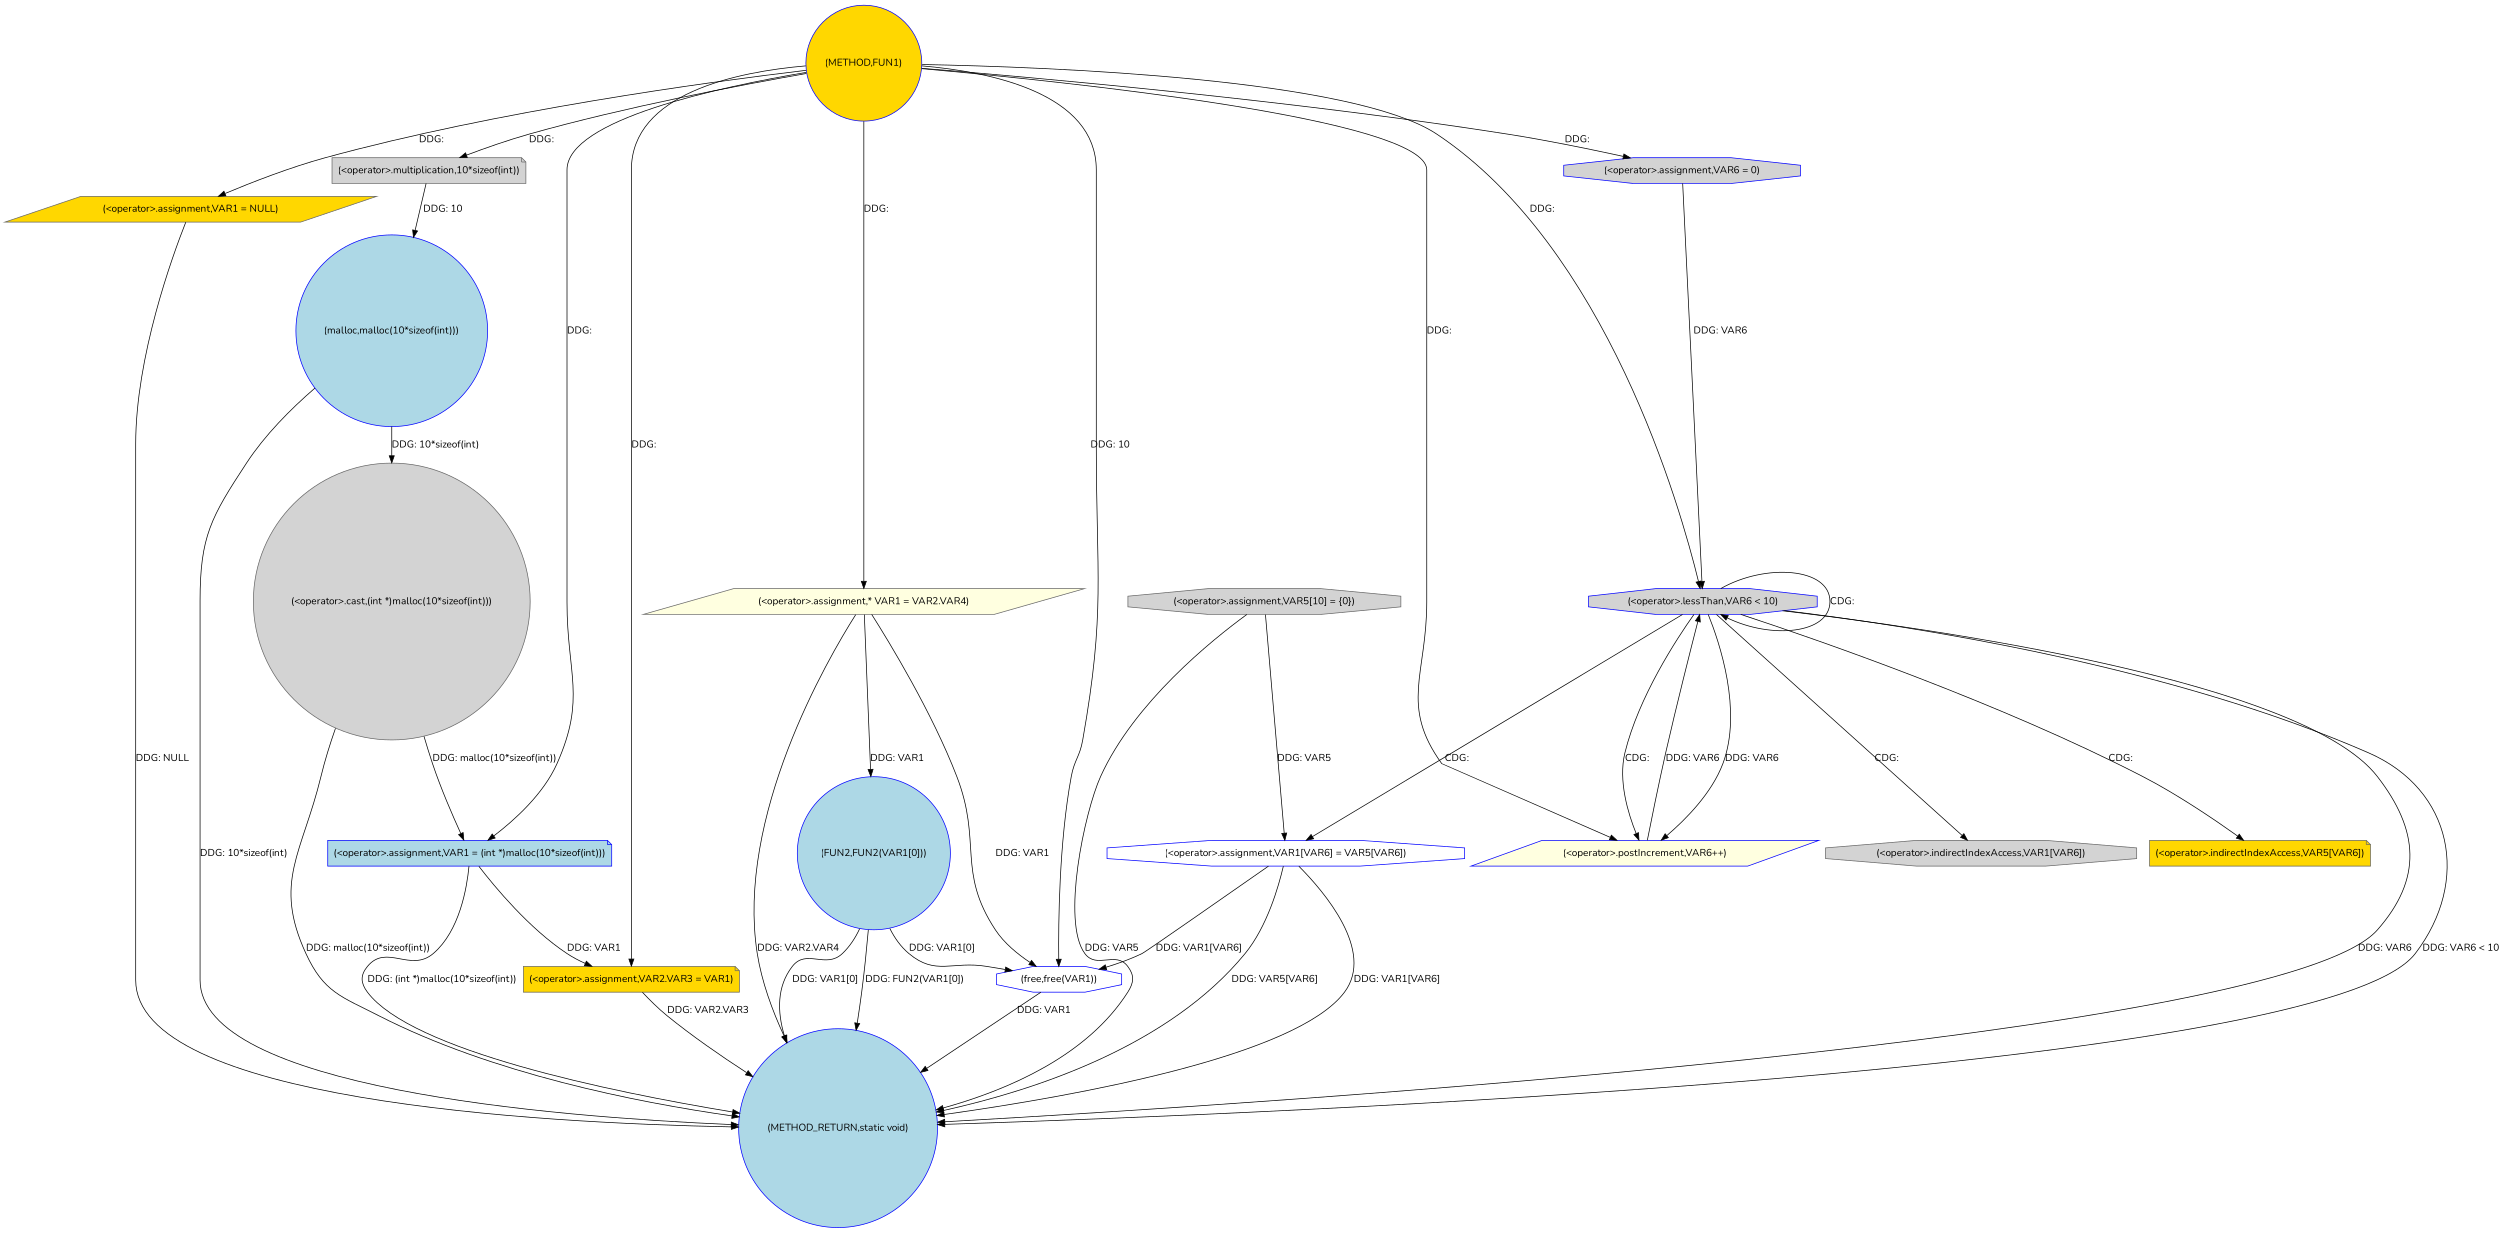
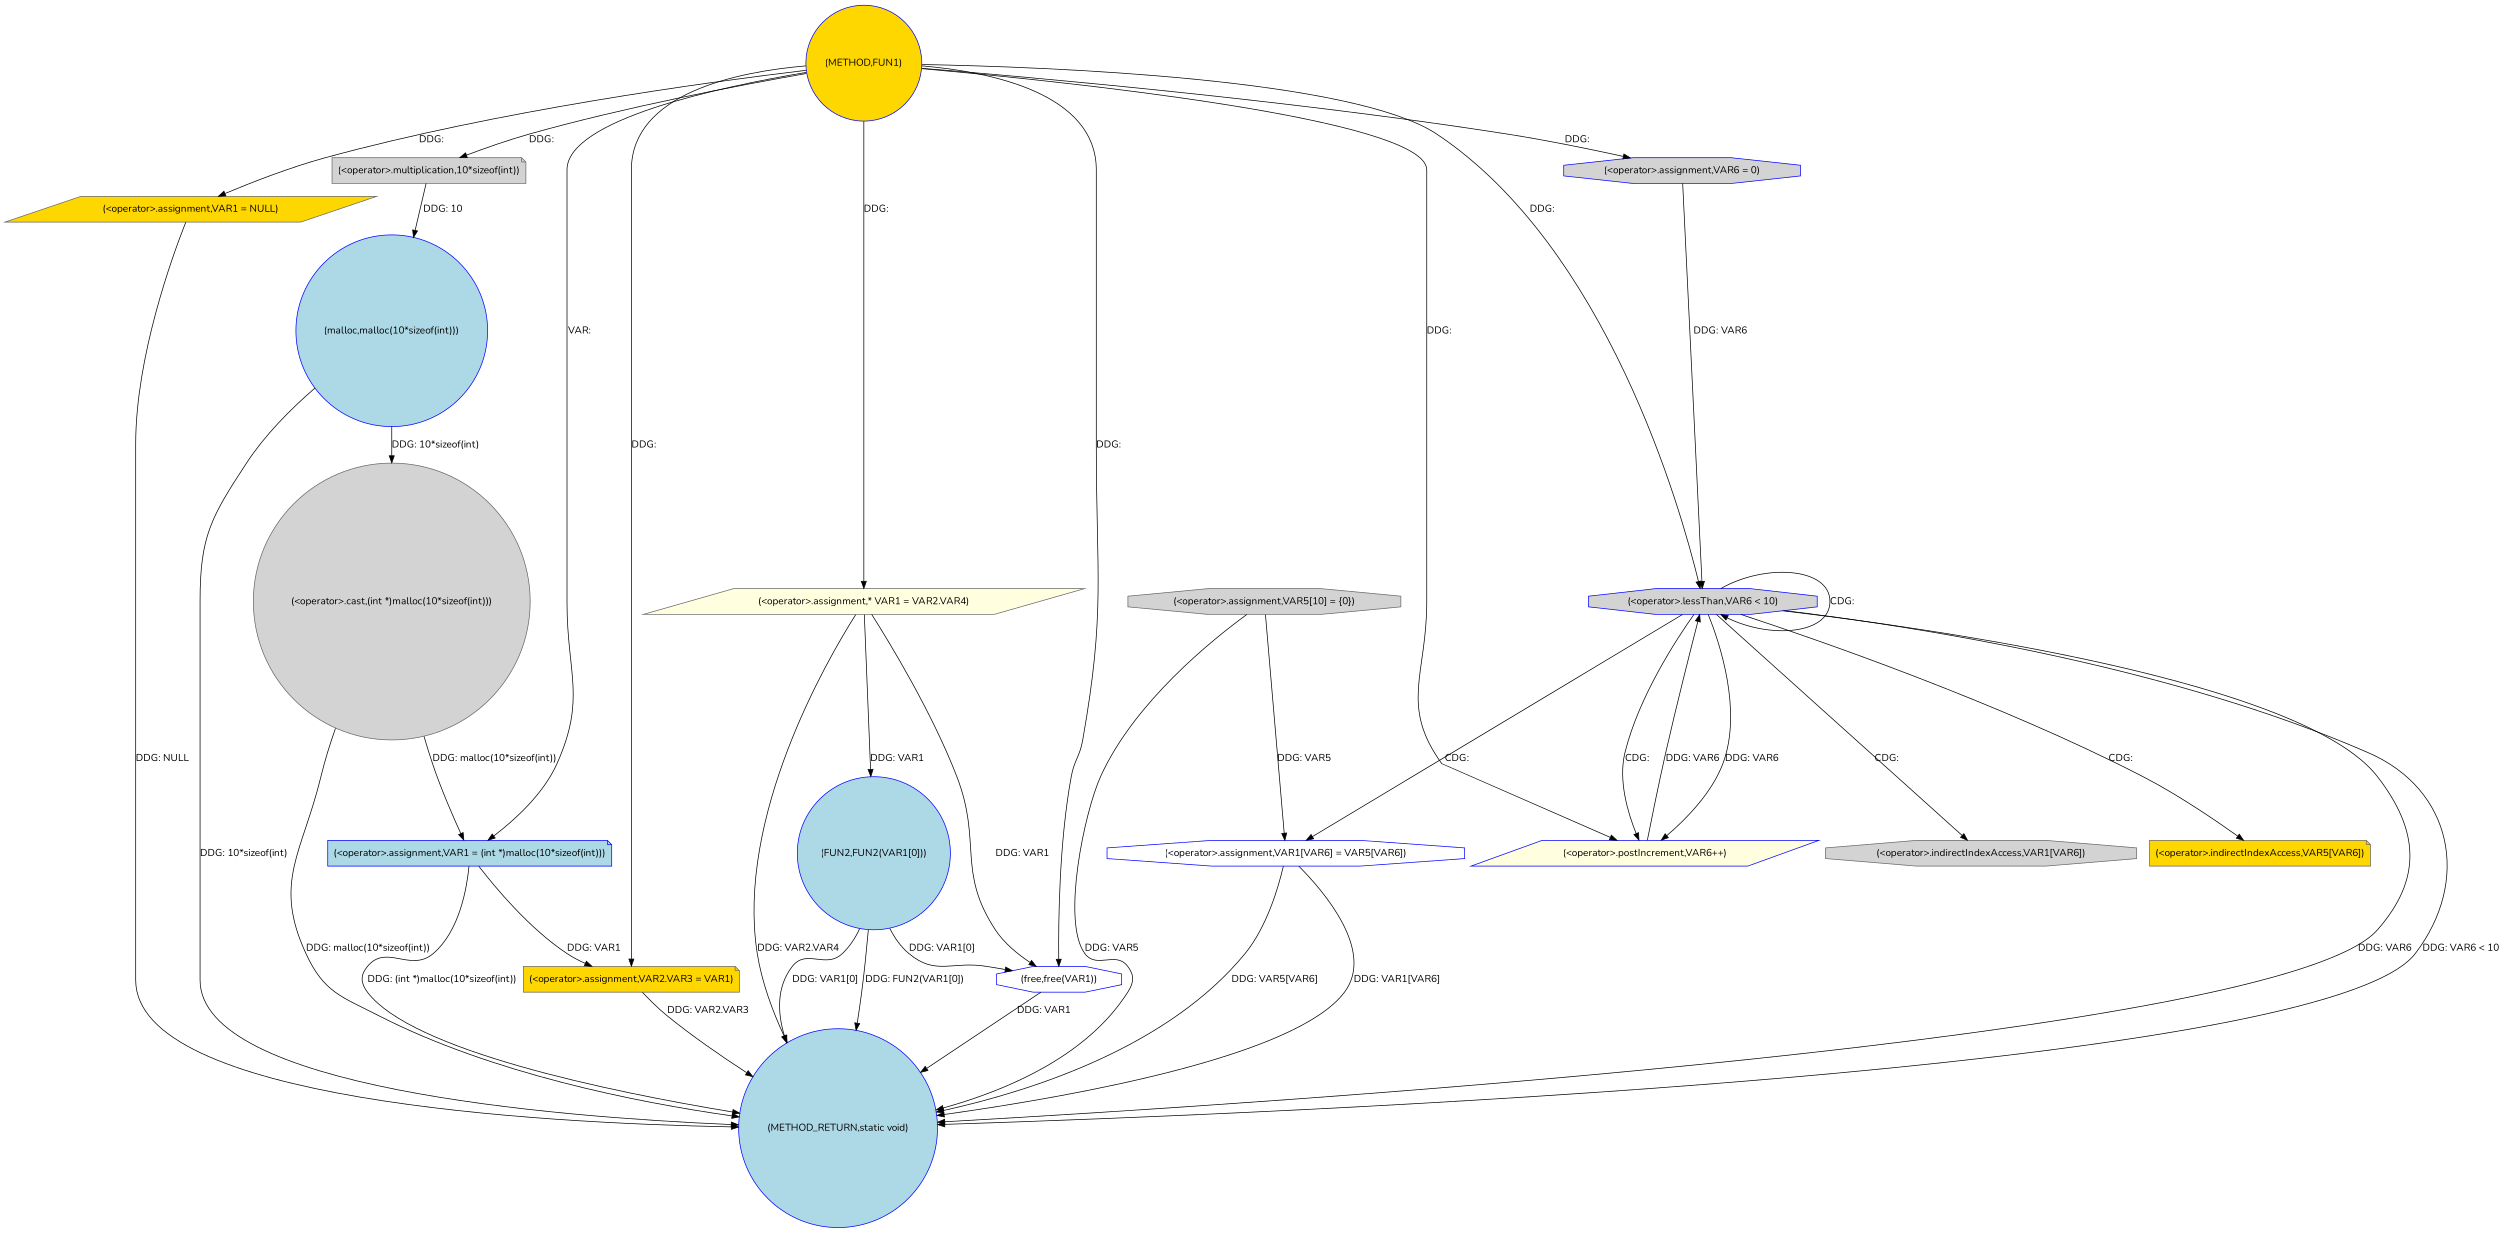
(581, 331) -> (581, 331)
(1110, 445) -> (1110, 445)
(1190, 921) -> none
